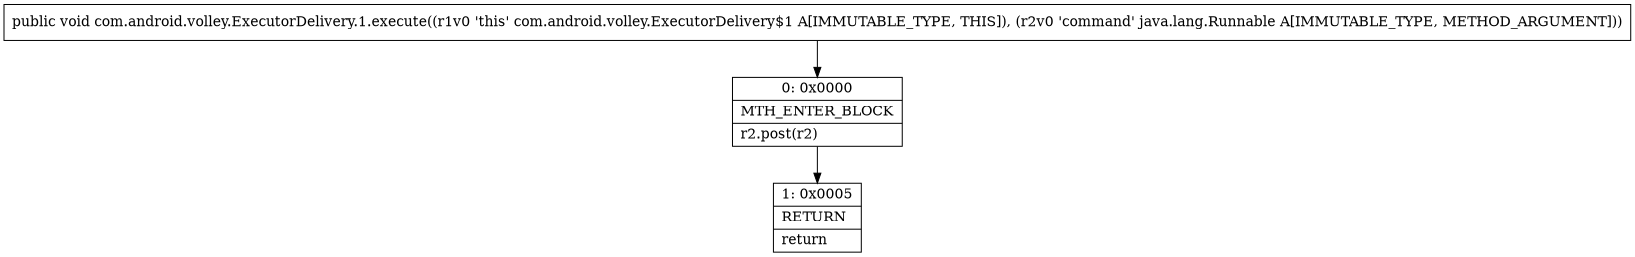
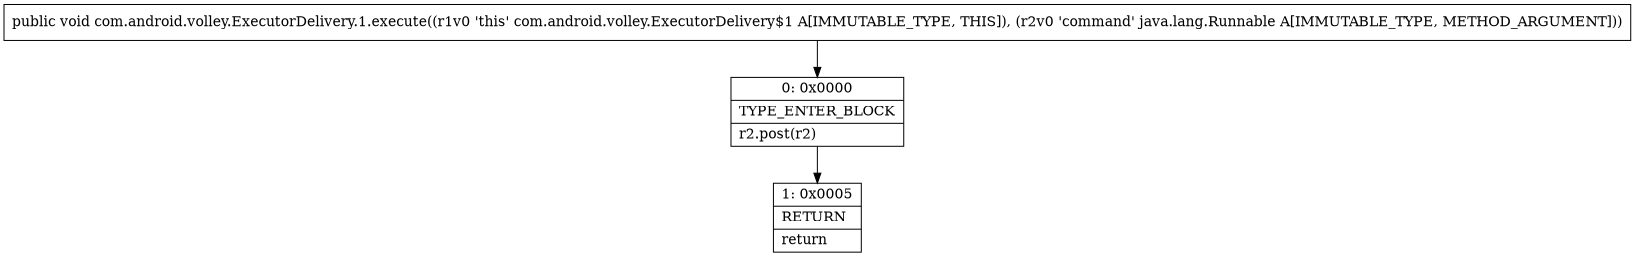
(817, 111) -> (817, 111)
